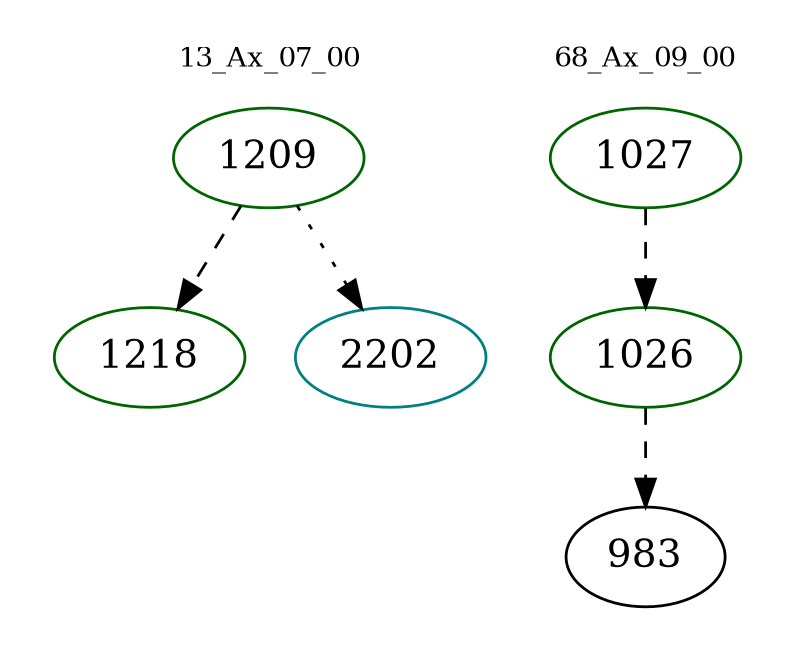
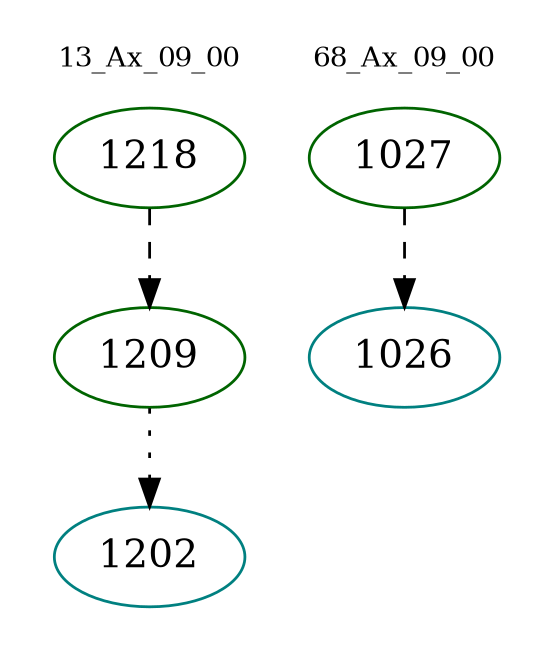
(270, 60) -> (150, 60)
(217, 245) -> (150, 244)
(391, 357) -> (150, 557)
(646, 357) -> (405, 357)
(646, 557) -> none
